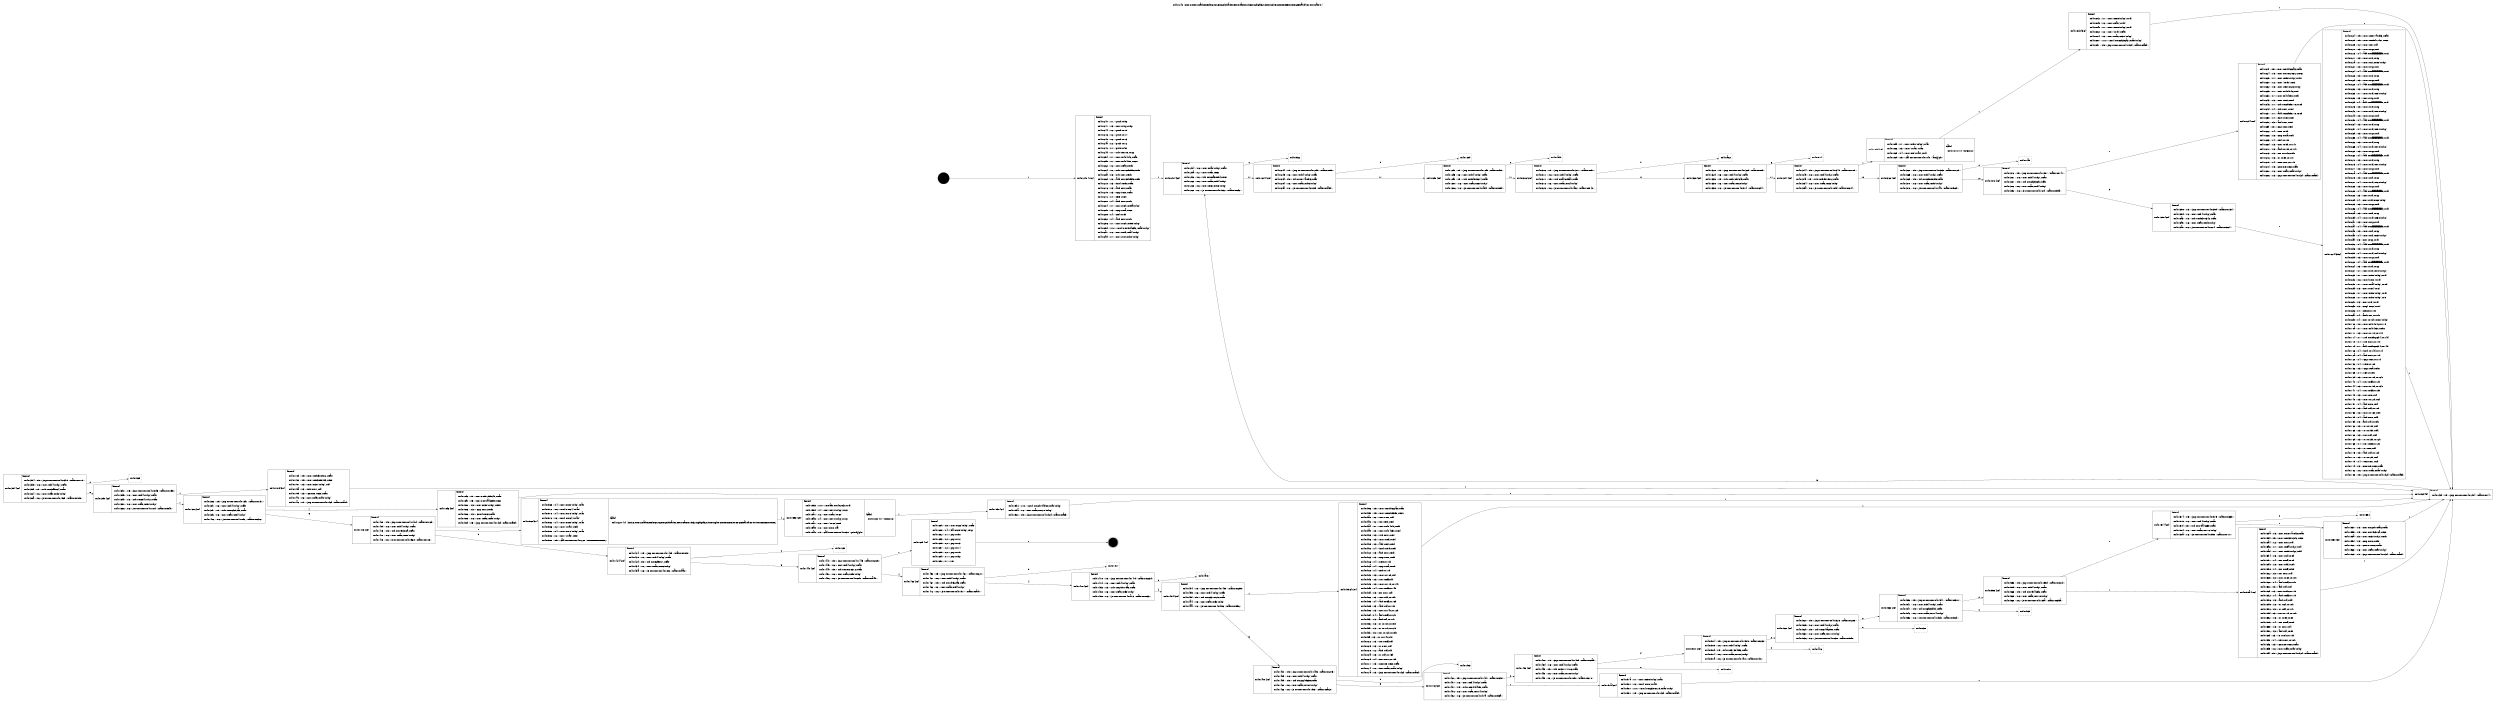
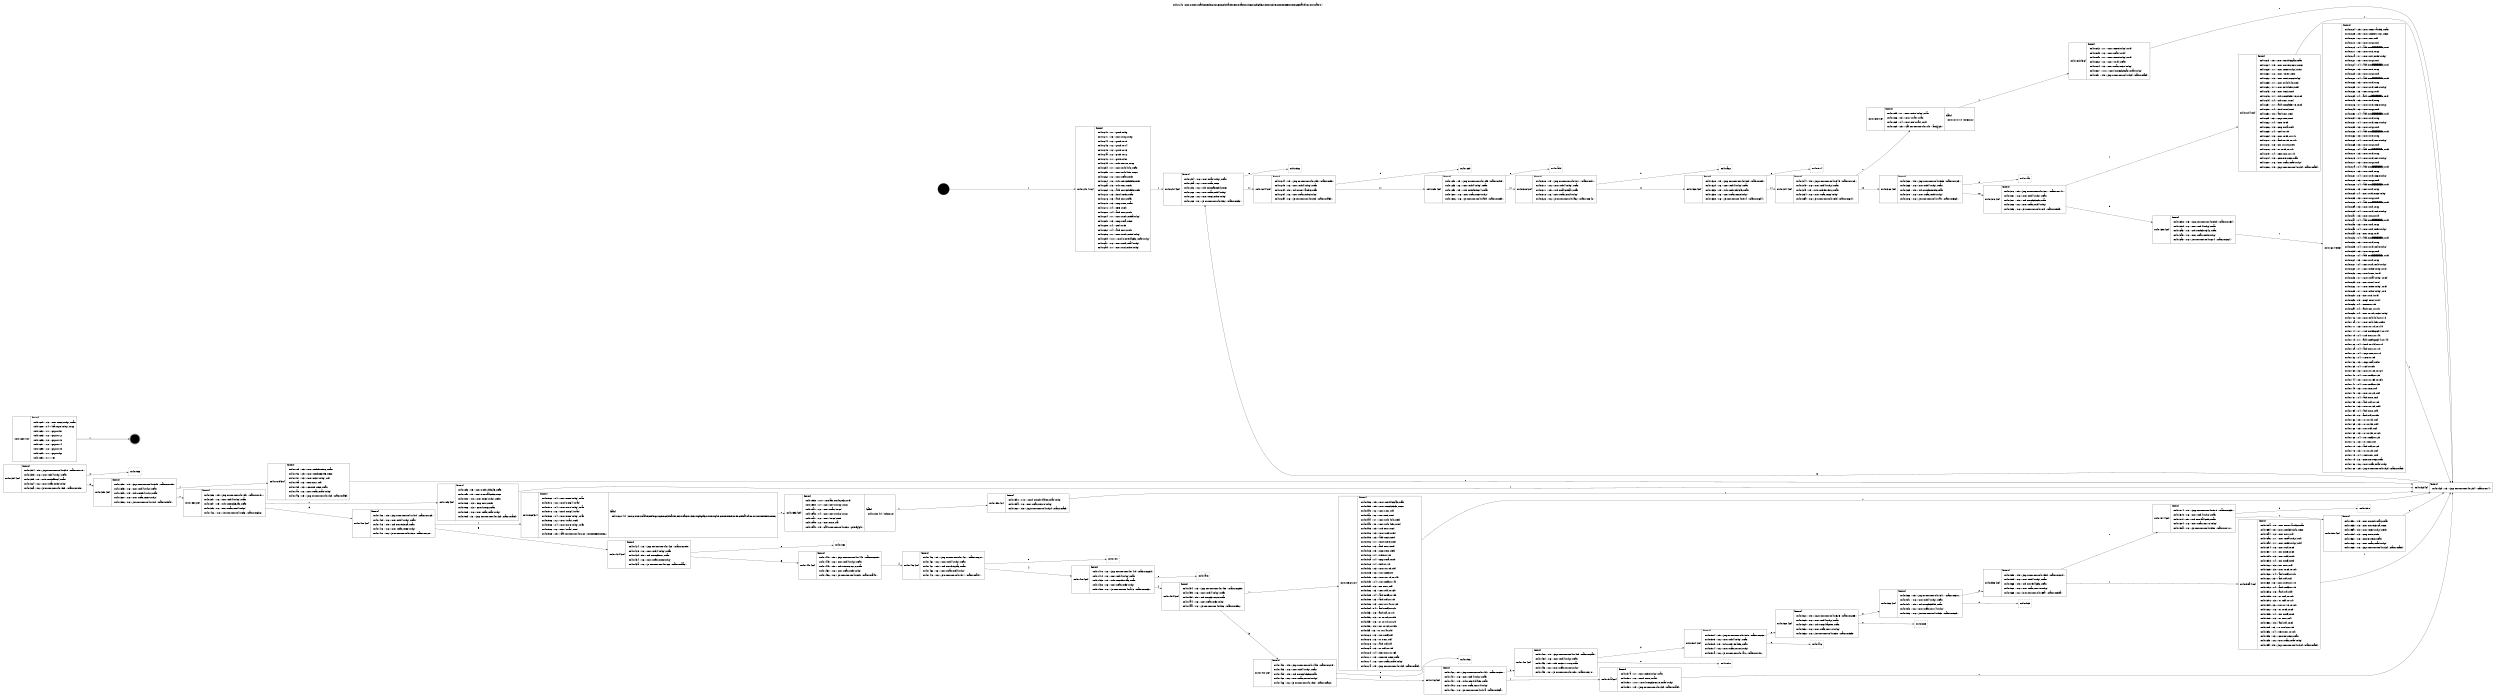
(896, 555) -> none
